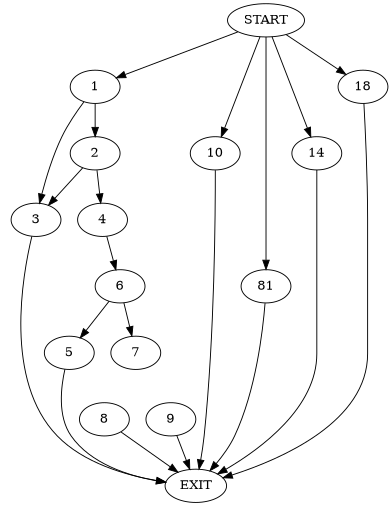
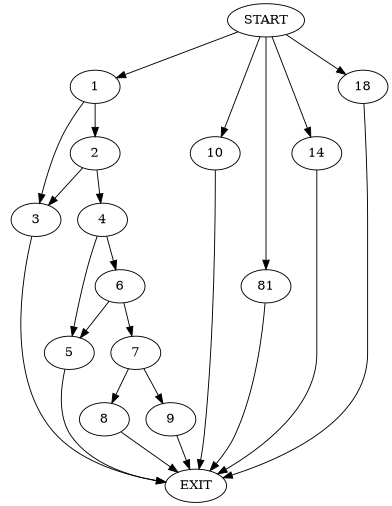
none -> (84, 281)
none -> (122, 382)
none -> (151, 382)
